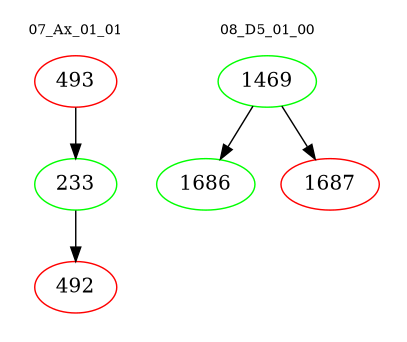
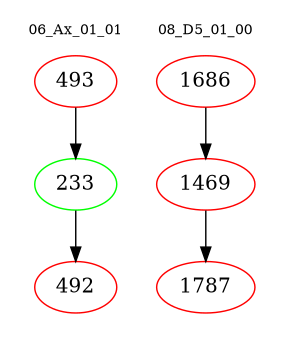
(76, 31) -> (76, 31)
(267, 81) -> (206, 184)
(241, 126) -> (206, 126)
(206, 184) -> (206, 81)
(330, 184) -> (206, 287)
